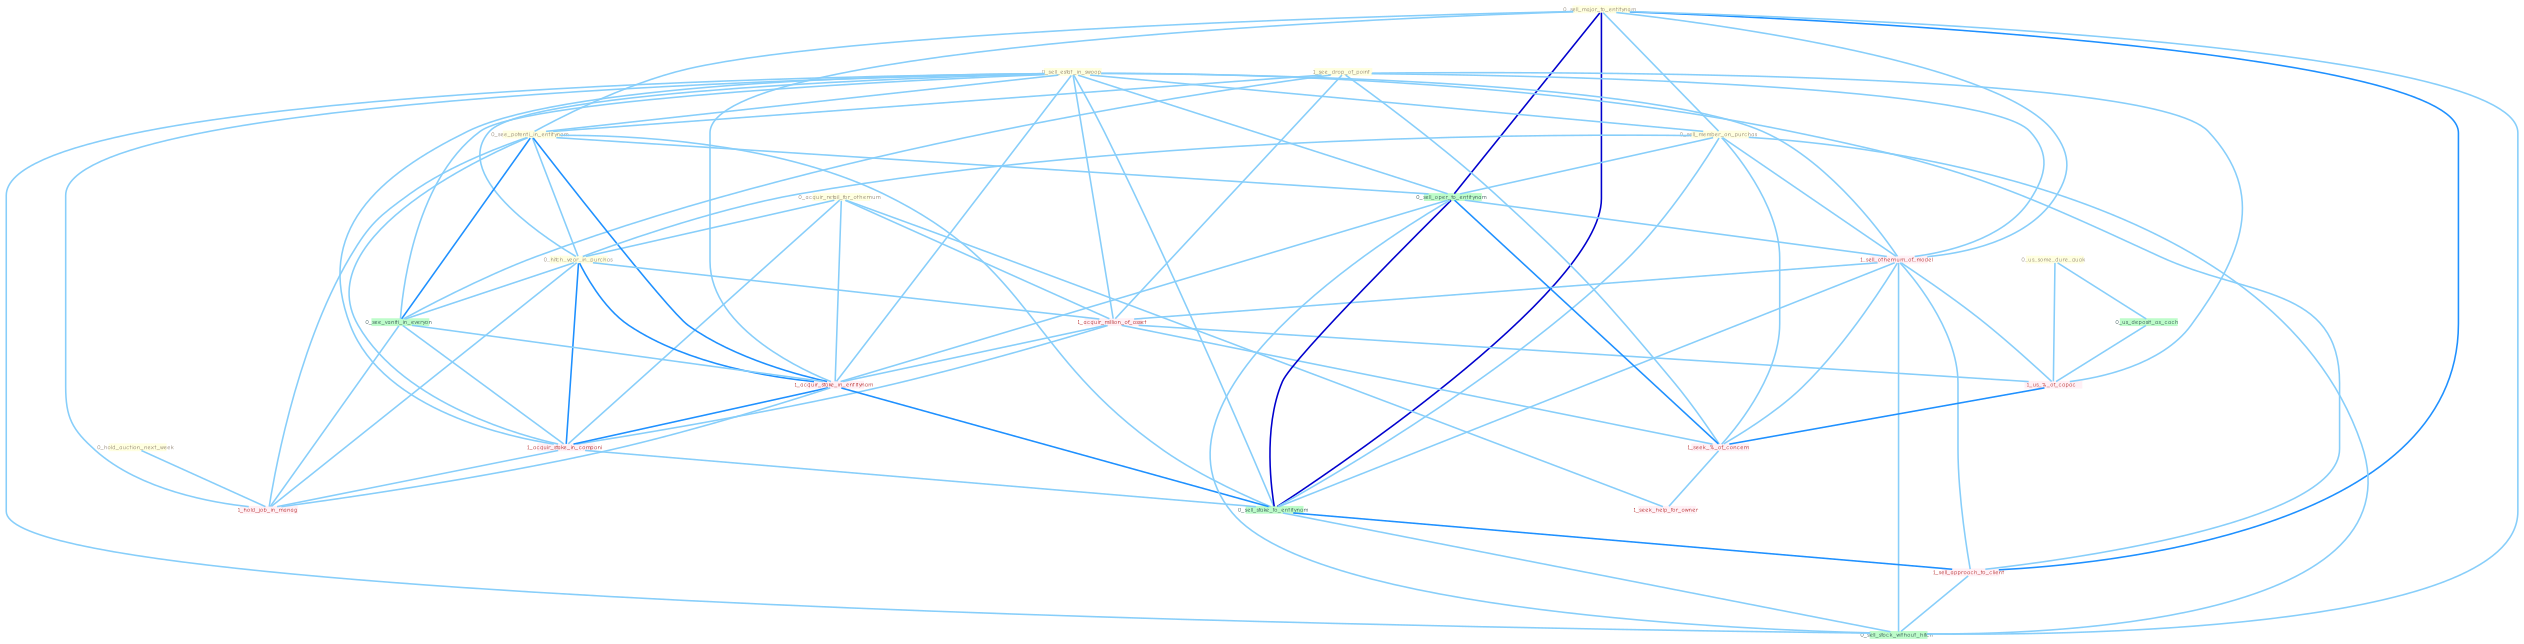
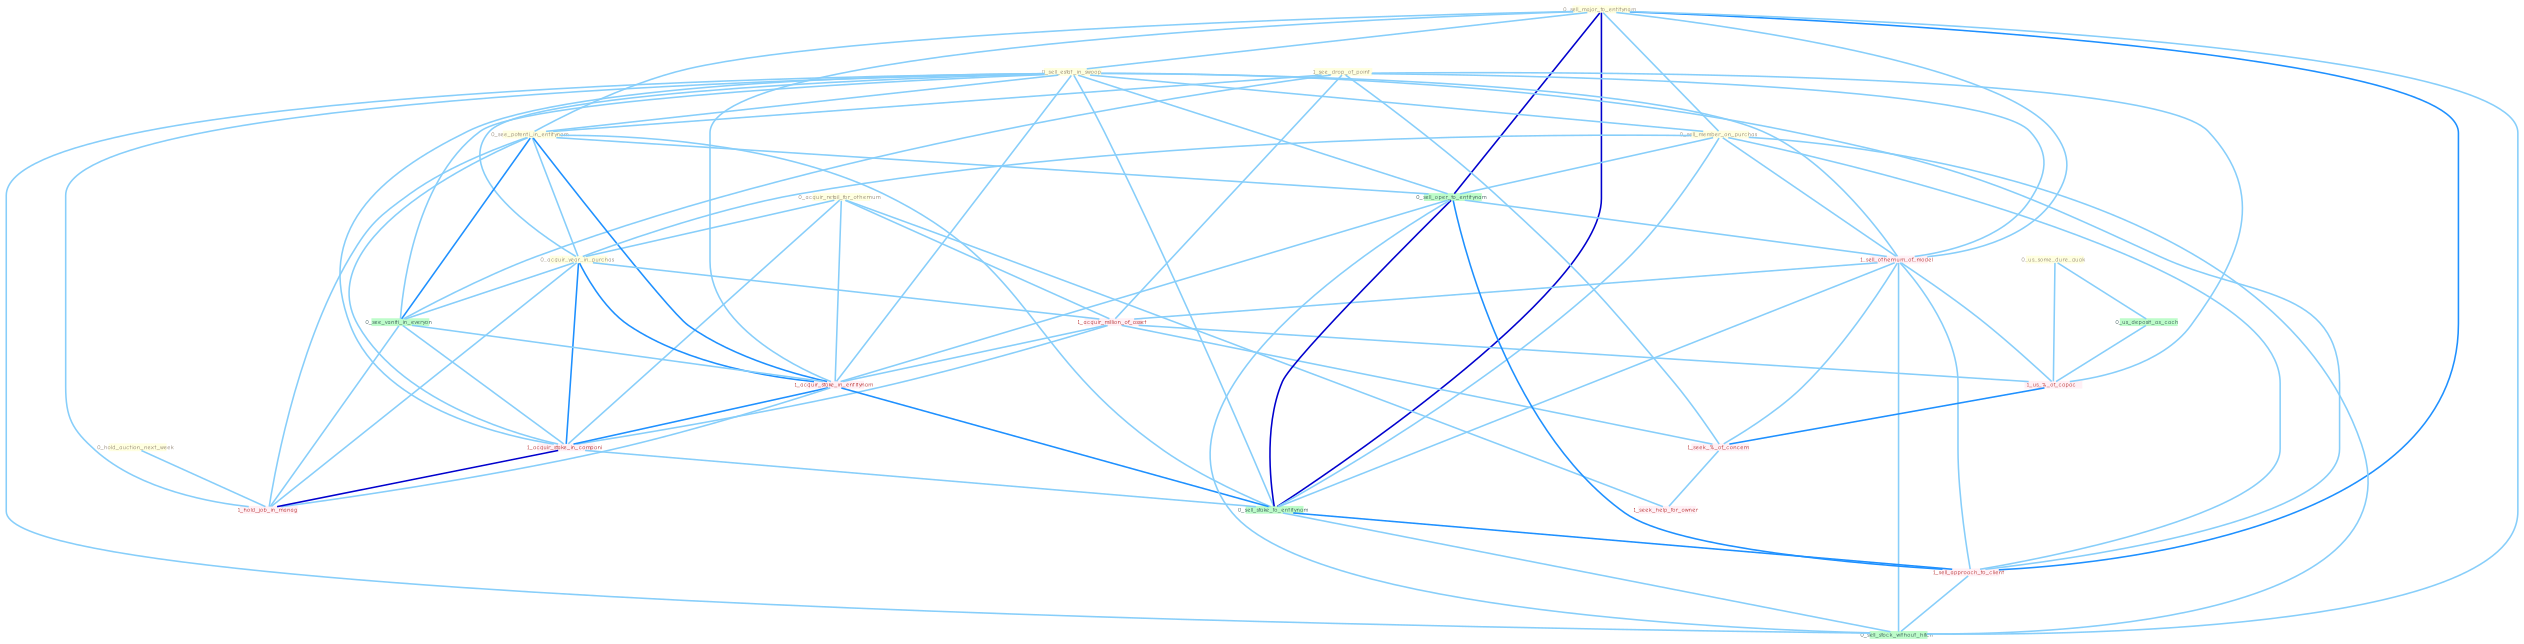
(1093, 197) -> (1337, 41)
(579, 260) -> (579, 260)
(1780, 291) -> (2189, 286)
(1586, 322) -> (1610, 500)
(474, 467) -> (474, 467)
